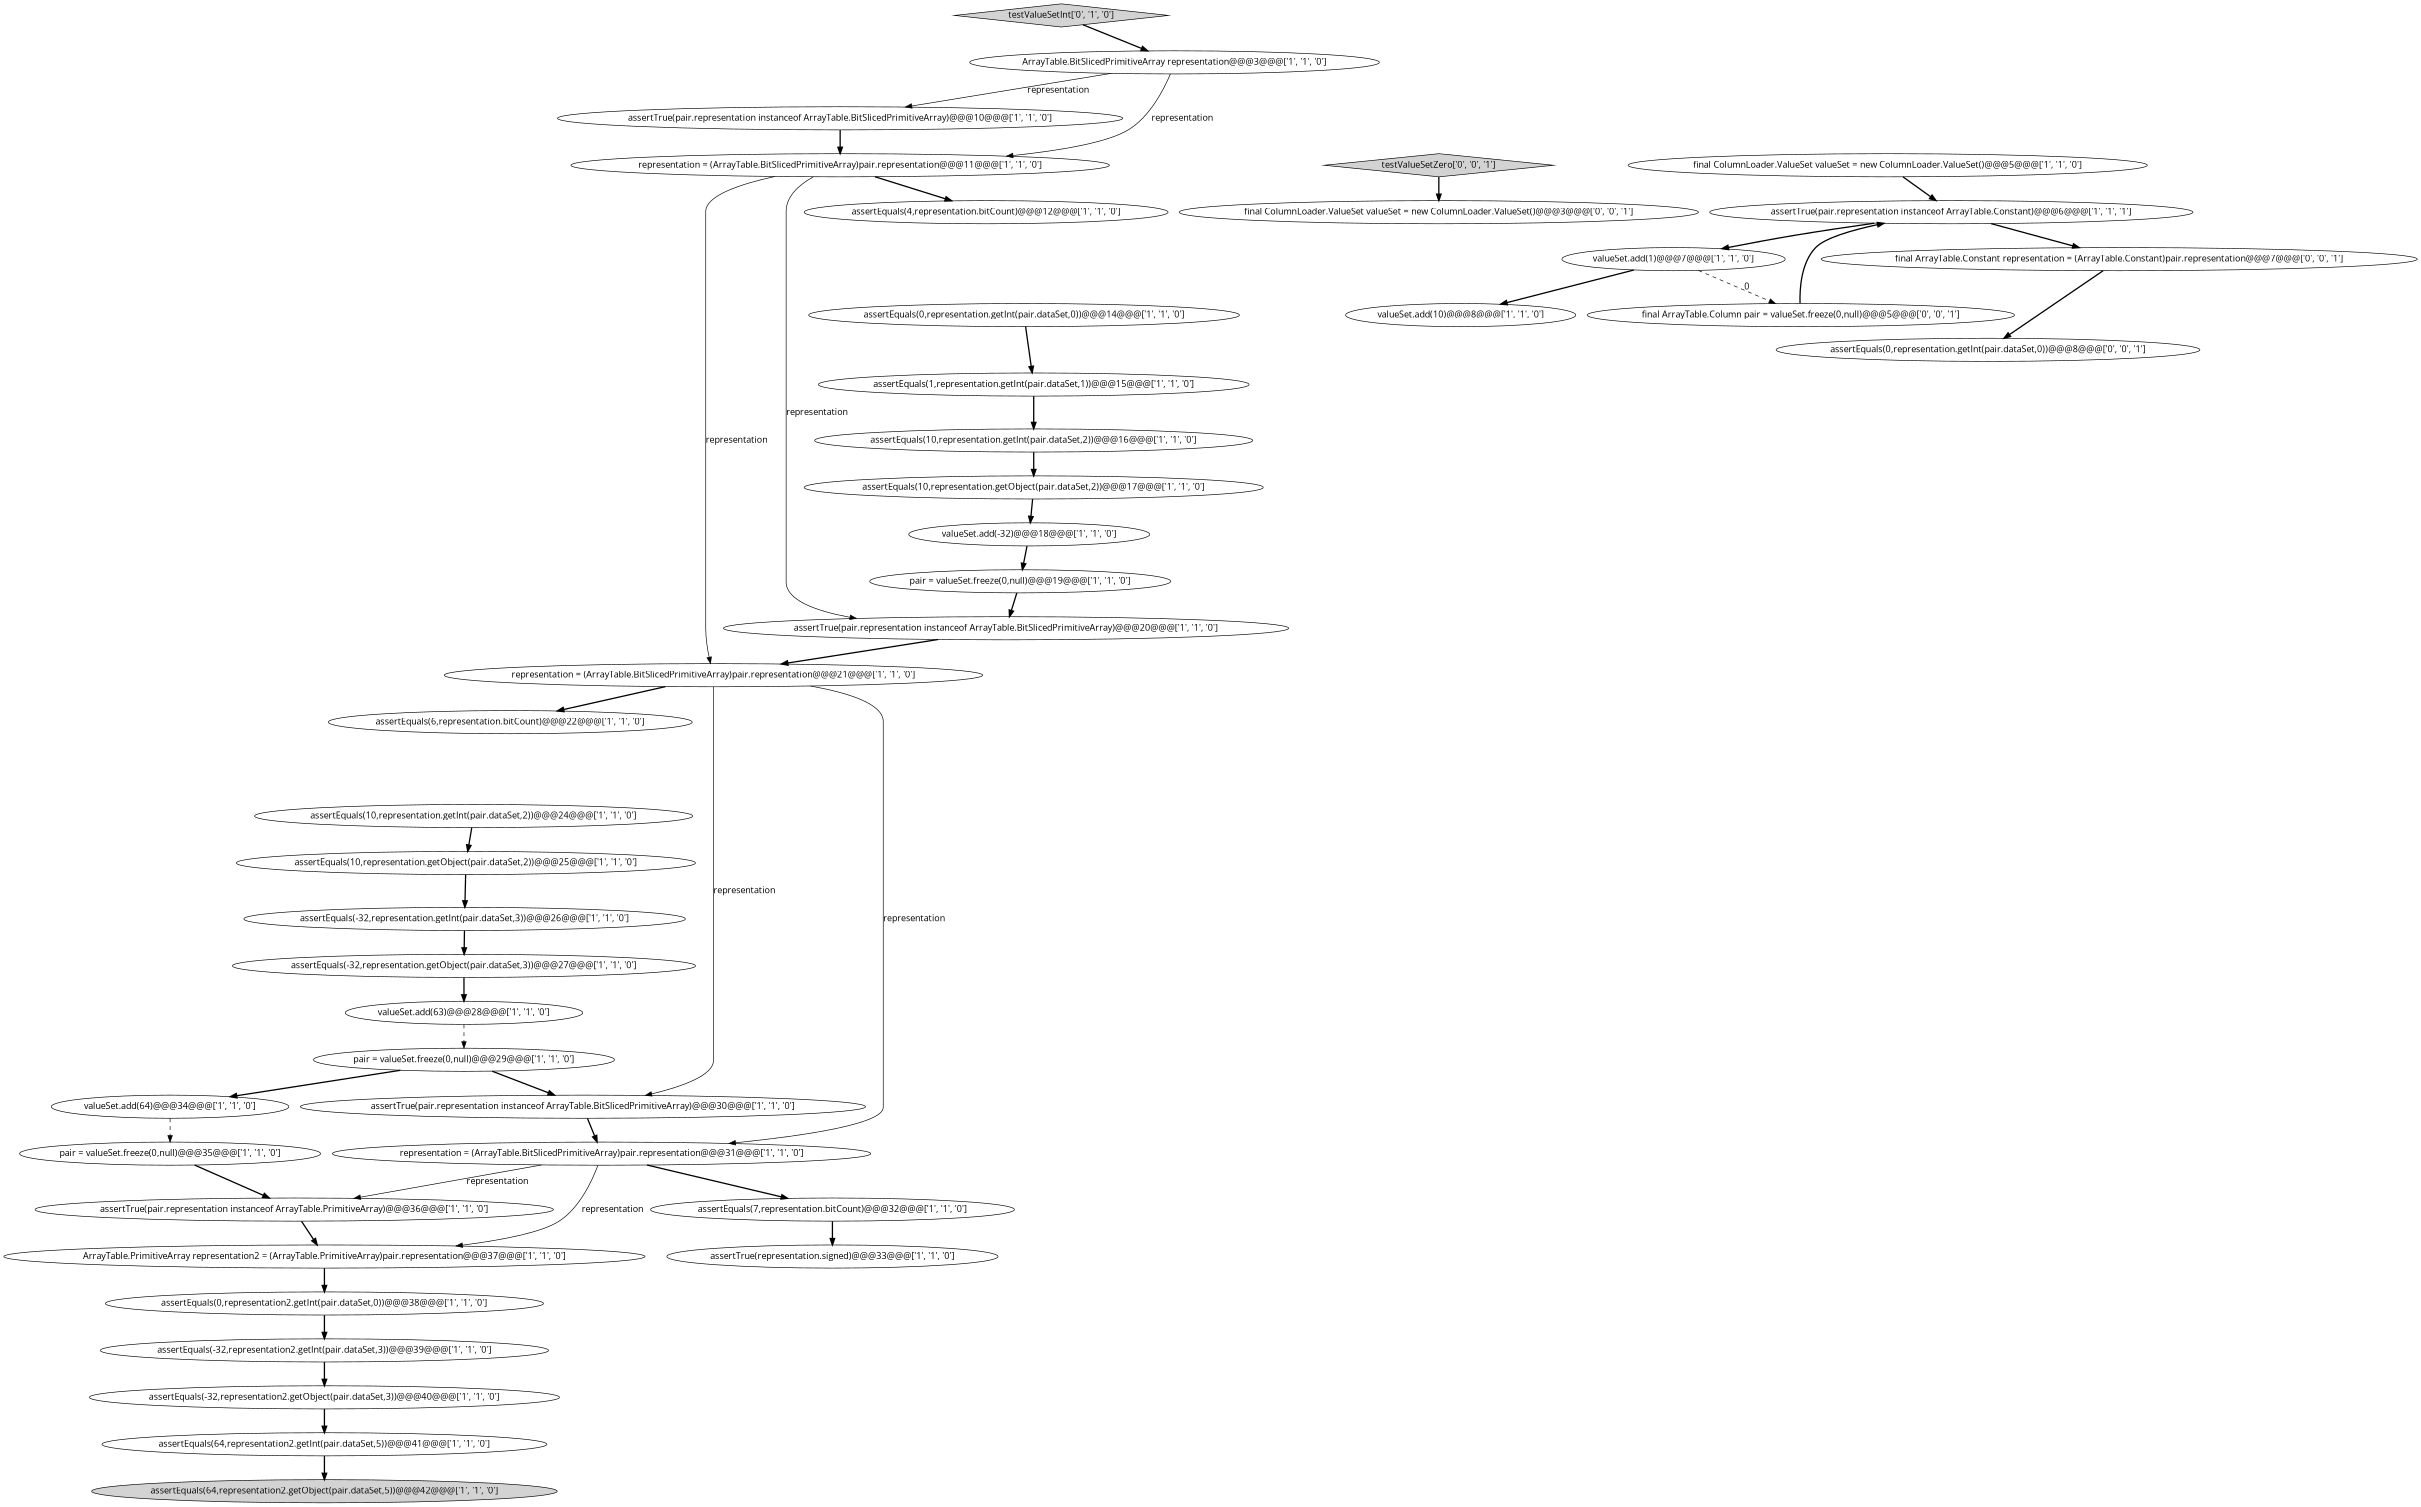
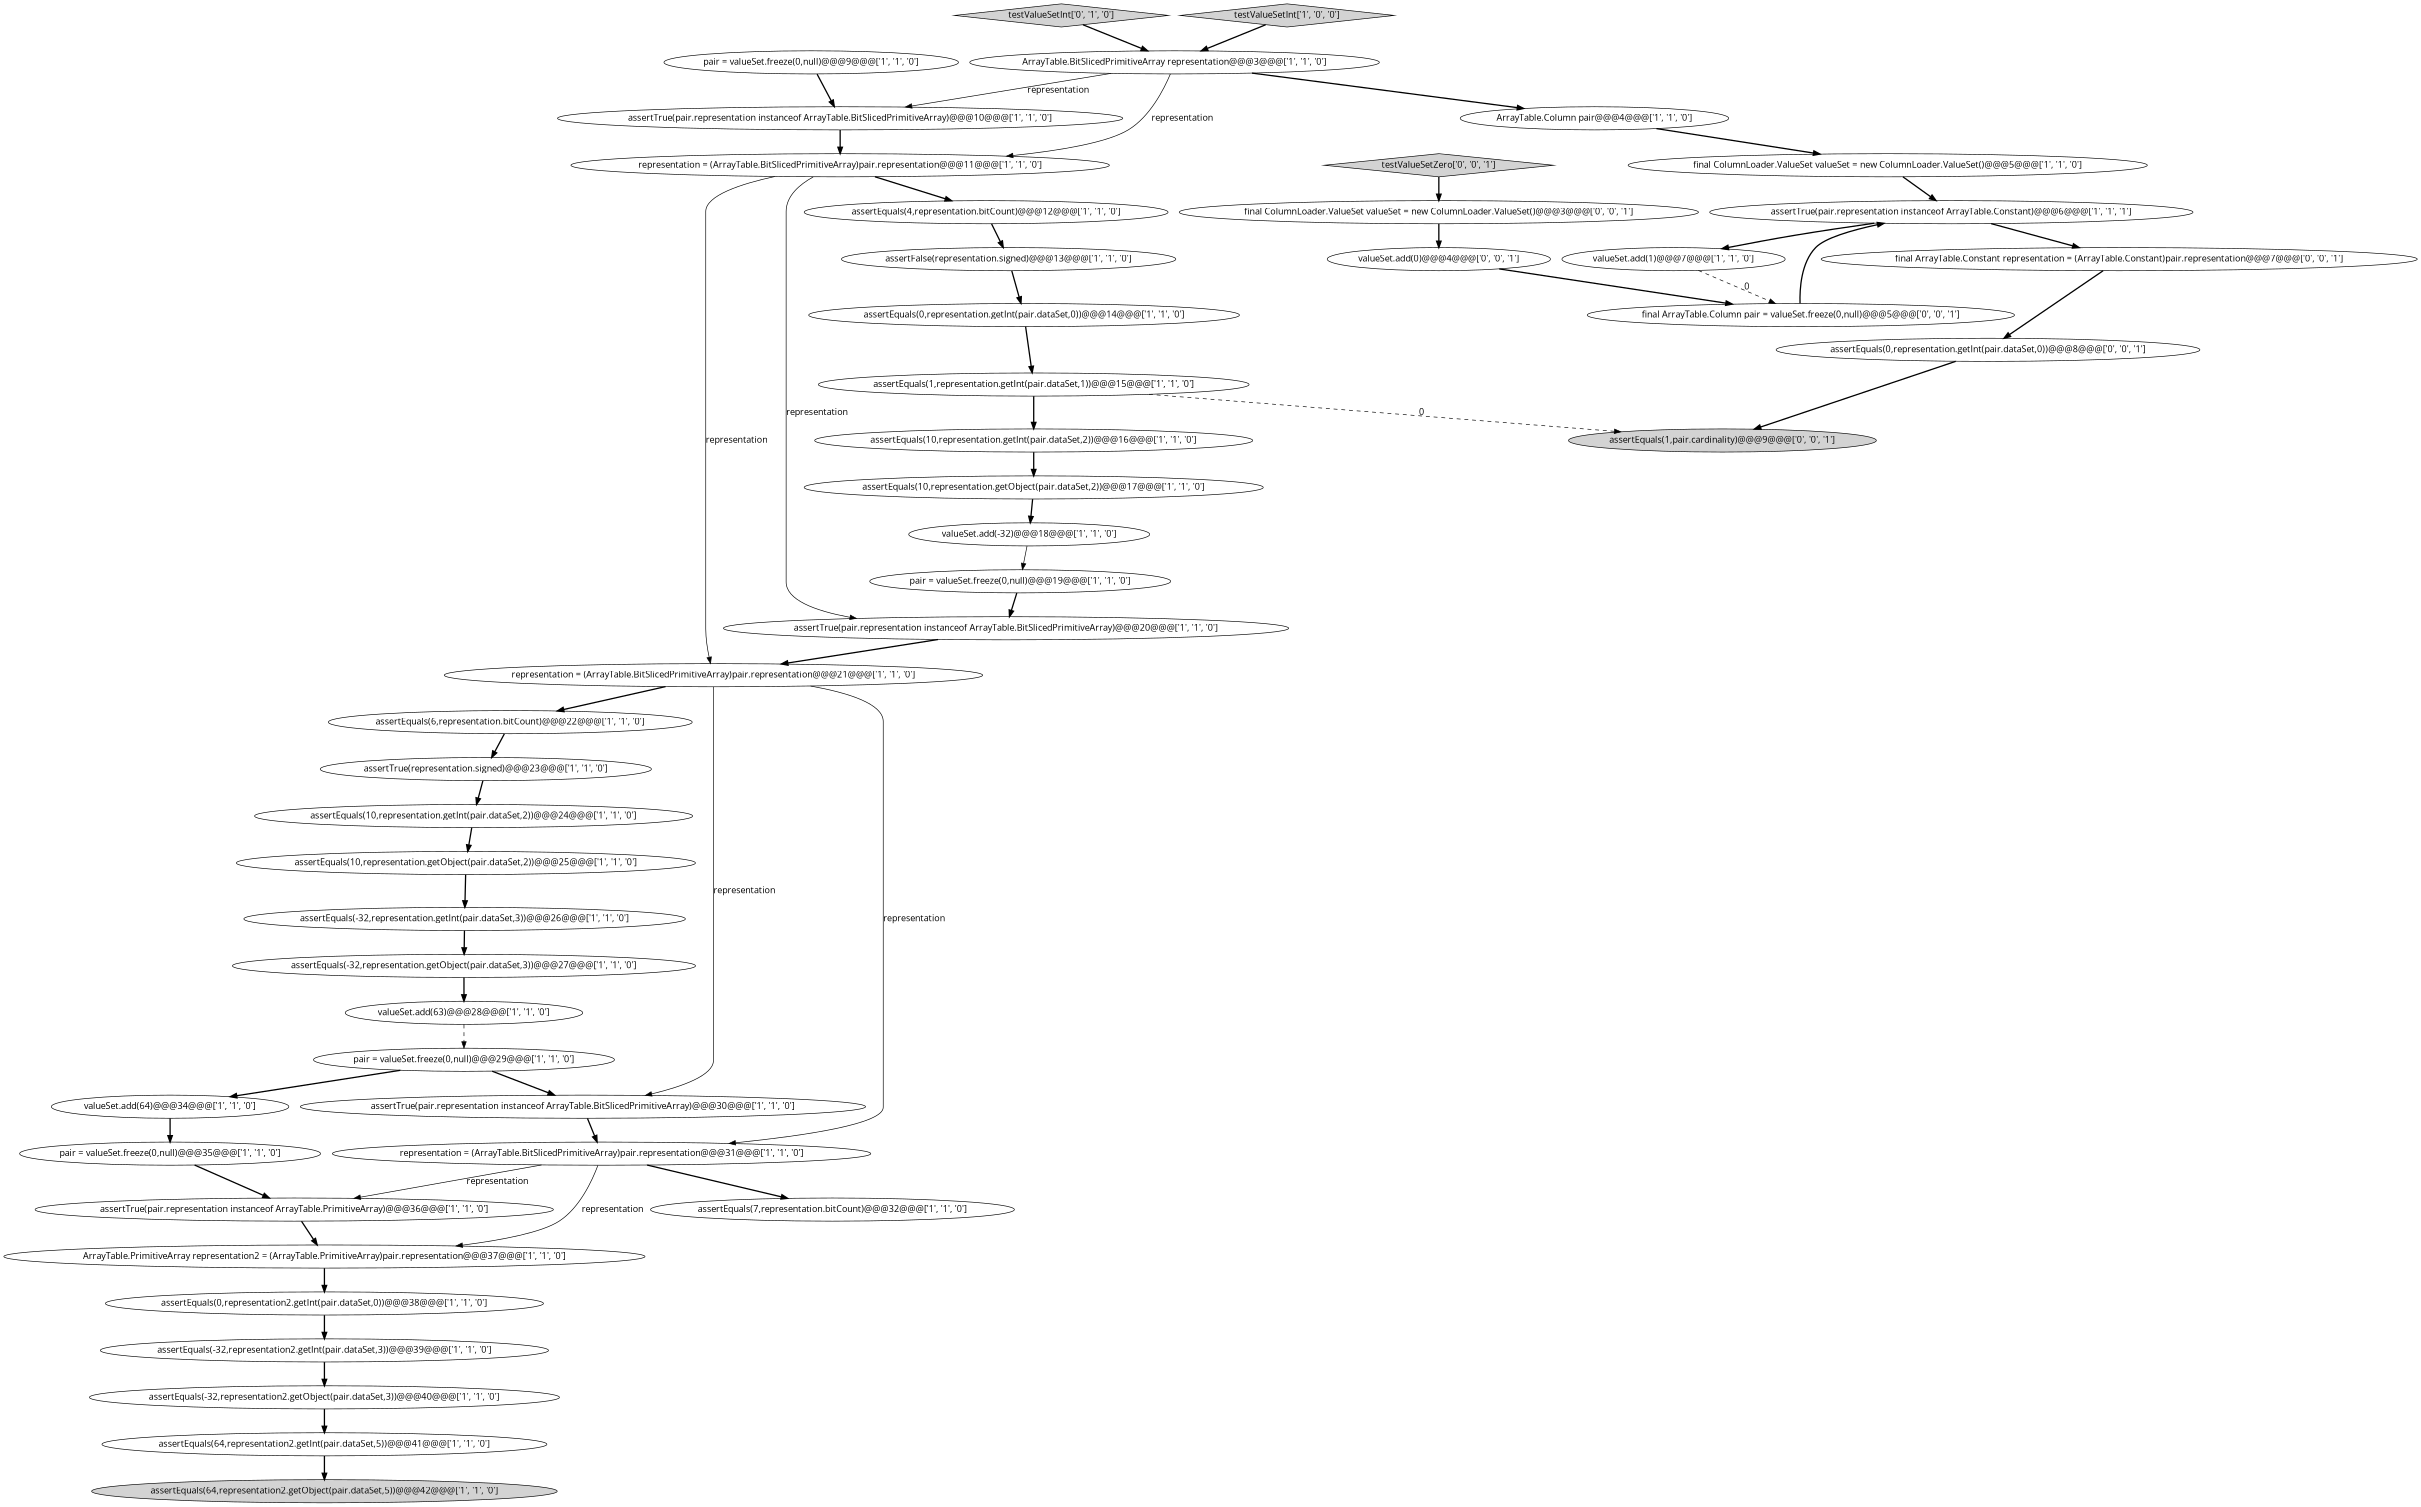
none -> (1287, 15)
none -> (811, 62)
none -> (1594, 118)
none -> (1009, 259)
none -> (1439, 259)
(1461, 315) -> none
none -> (1722, 440)
(1025, 555) -> (1025, 555)
none -> (486, 769)
(170, 1127) -> (170, 1127)
(832, 1257) -> none
